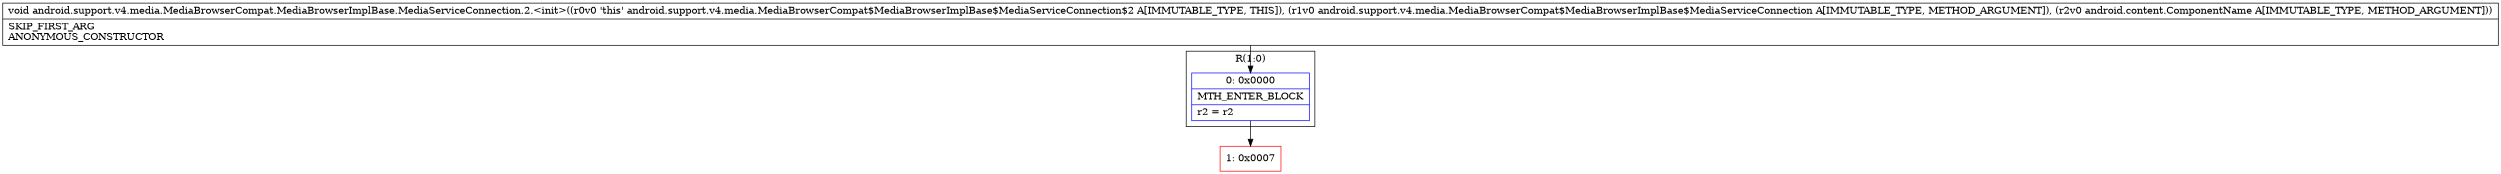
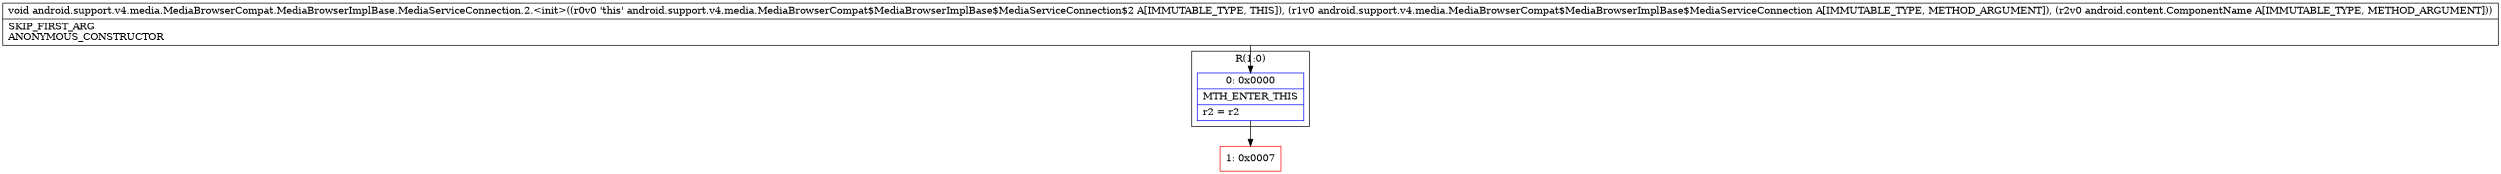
(1251, 96) -> (1251, 96)
